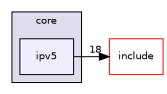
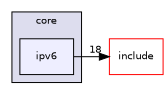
(47, 57) -> (47, 57)
